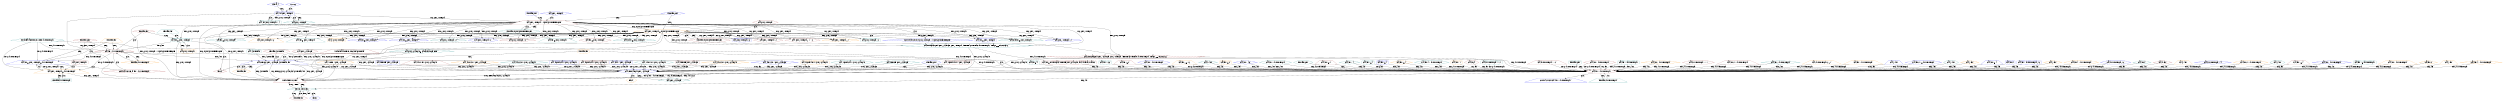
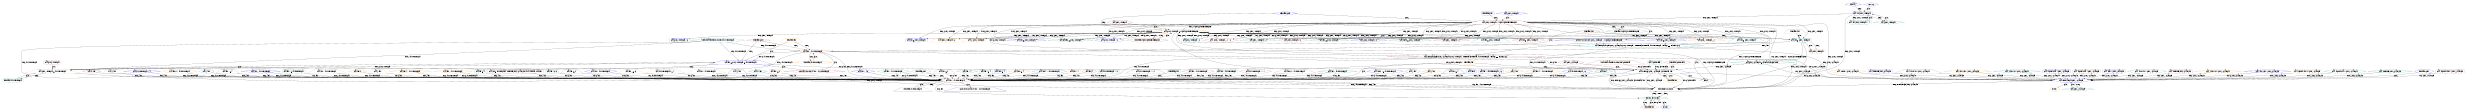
none -> (1200, 69)
